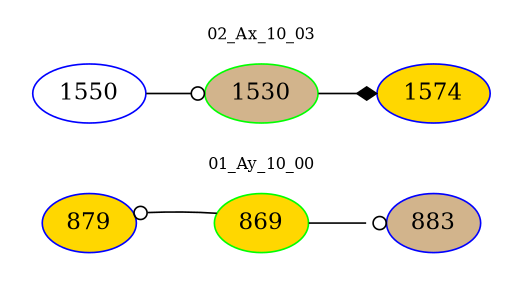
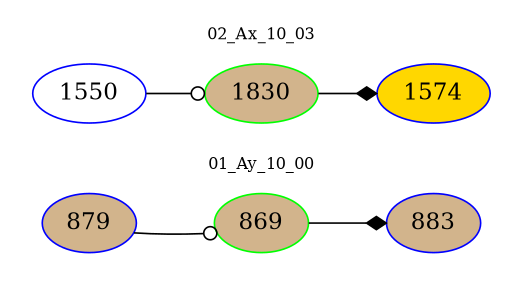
(261, 93) -> (261, 93)
(182, 212) -> (169, 234)
(89, 223) -> (89, 223)
(261, 223) -> (261, 223)
(337, 223) -> (337, 223)
